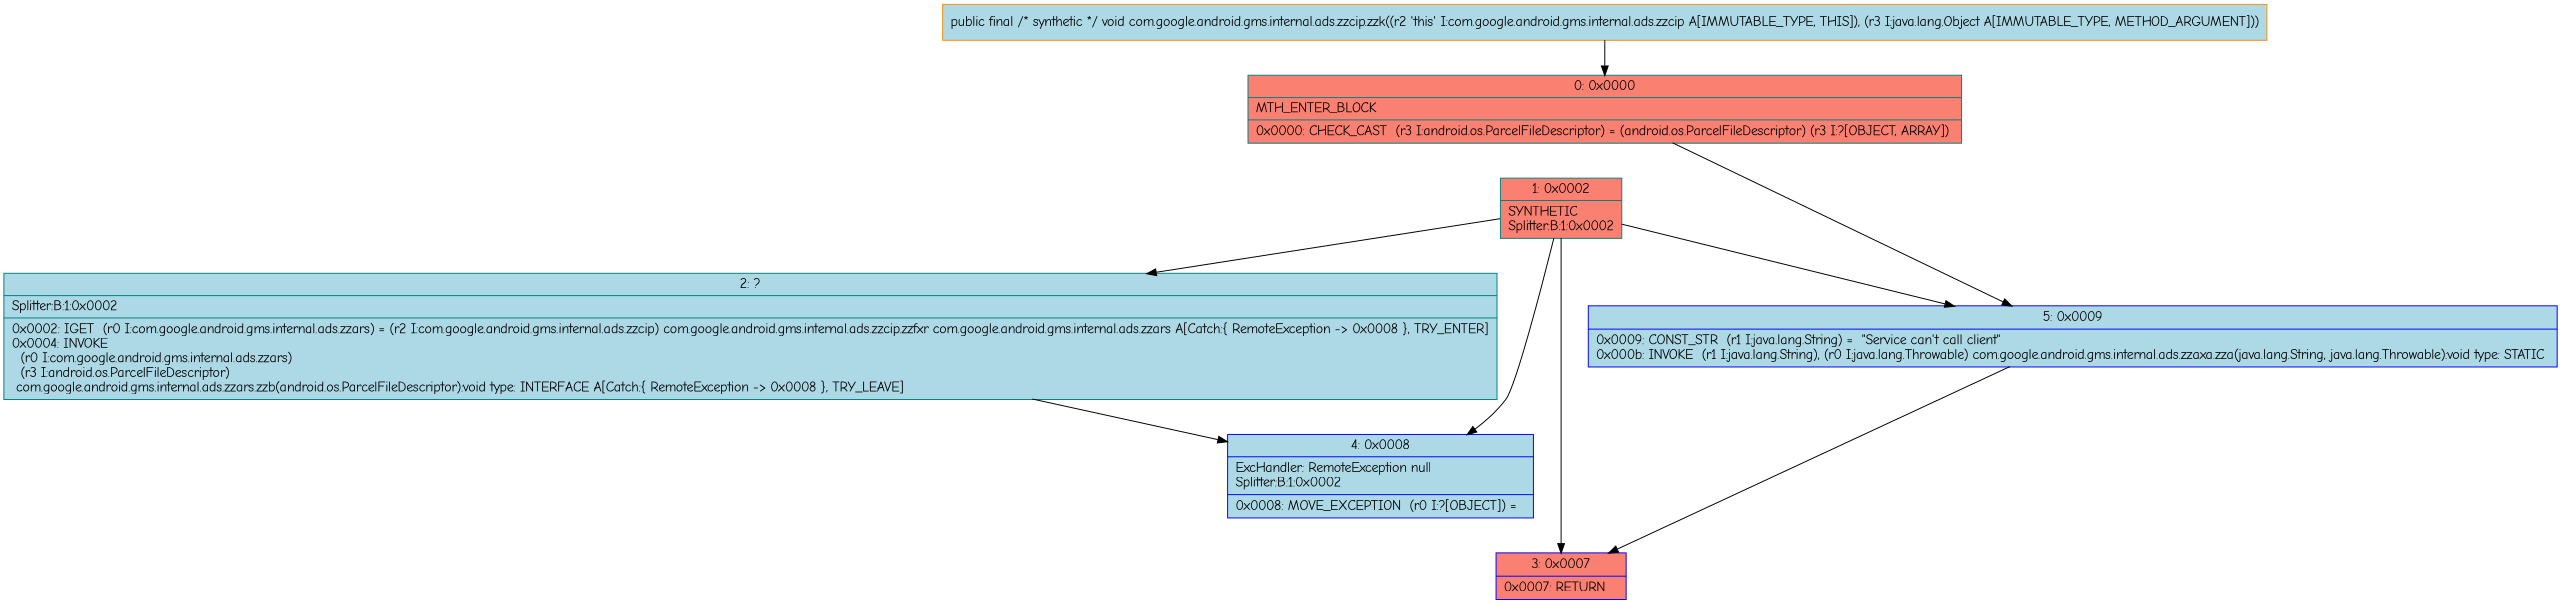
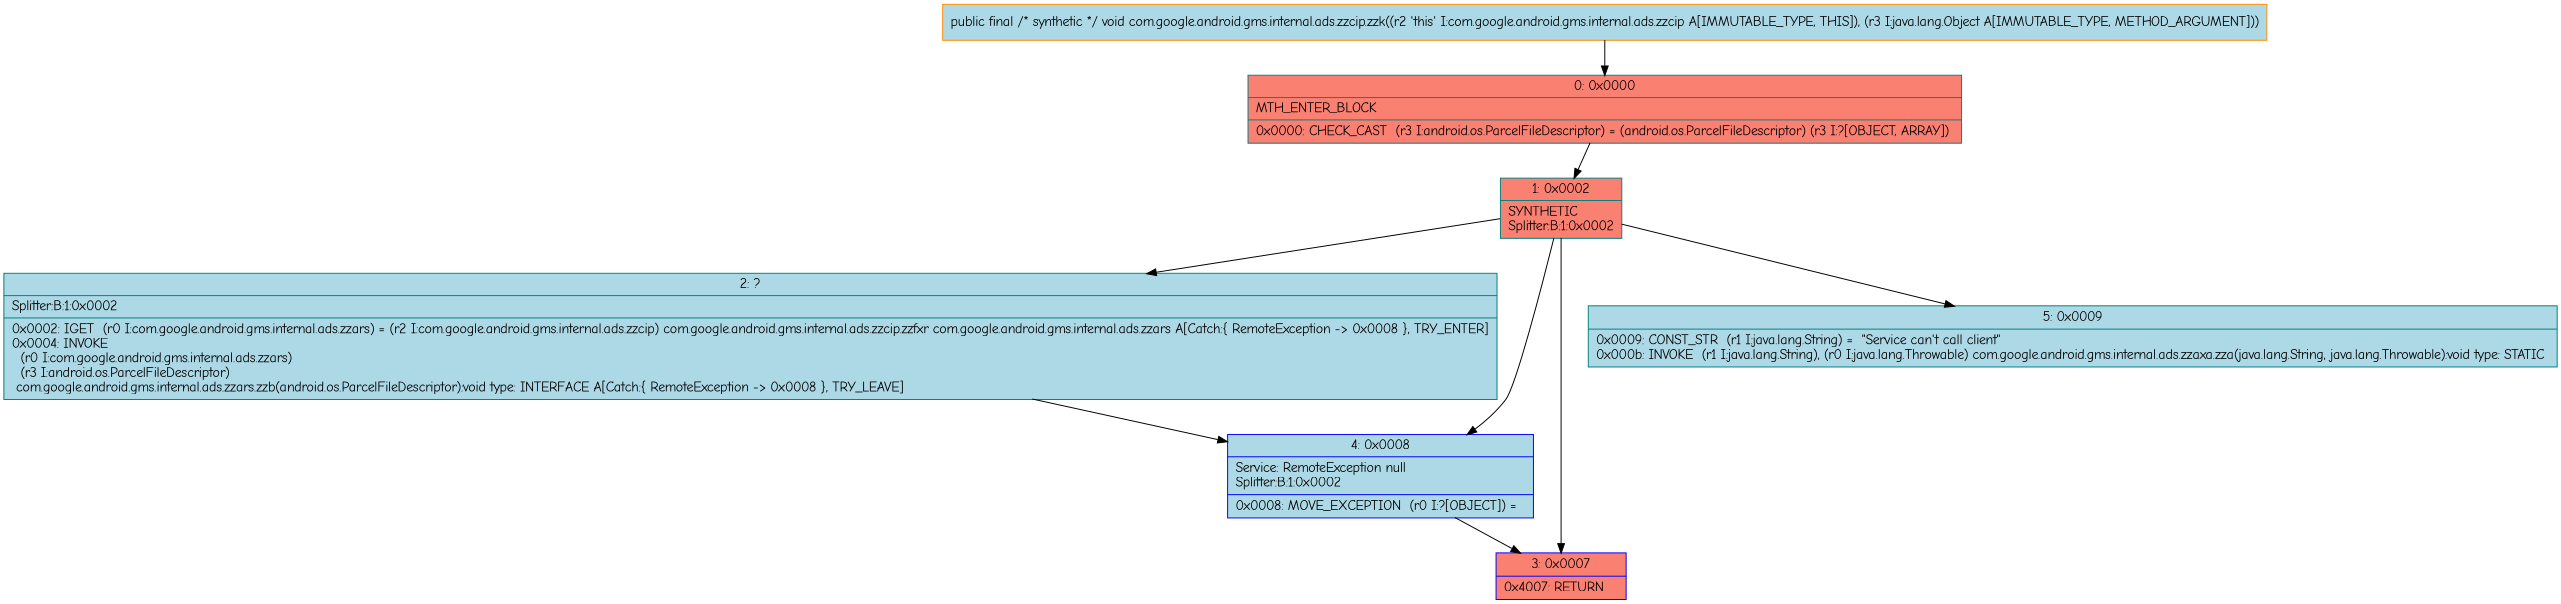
(1838, 222) -> (1584, 156)
(2073, 336) -> (2073, 336)
(1814, 458) -> (1483, 533)
(1333, 468) -> (1321, 468)
(1561, 587) -> (1561, 587)
